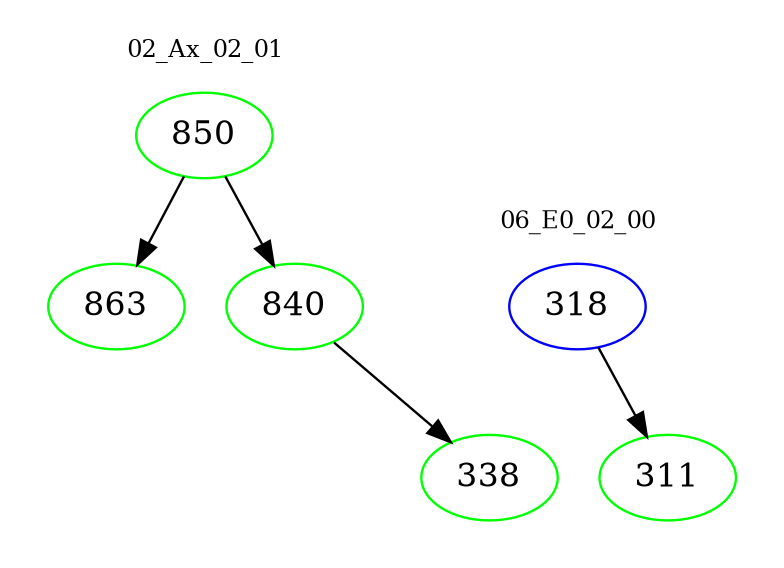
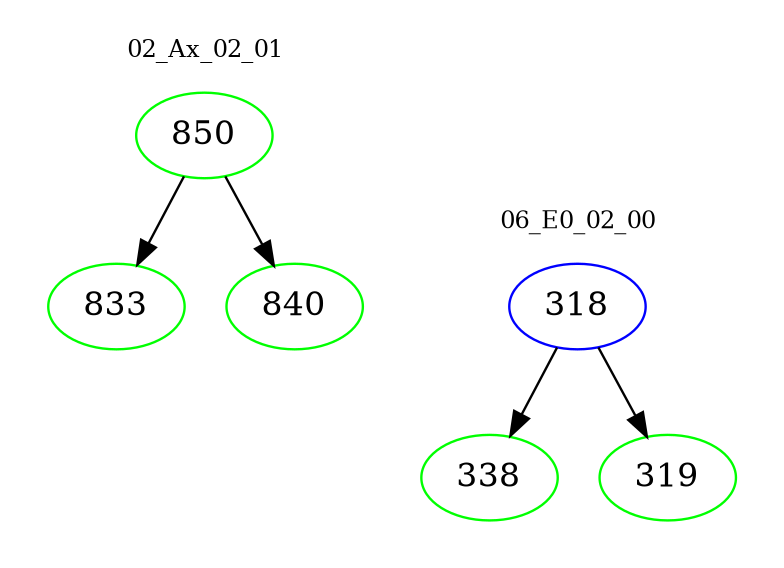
(116, 307) -> (116, 307)
(383, 384) -> (539, 381)
(668, 478) -> (668, 478)
